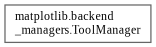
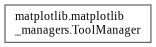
(78, 24) -> (78, 24)
